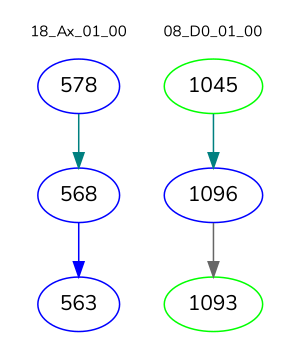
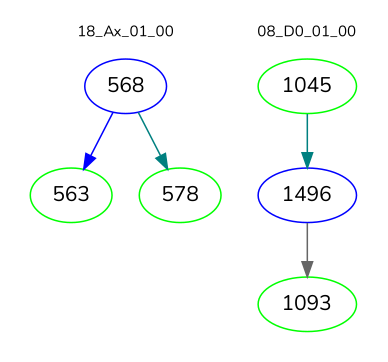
(79, 86) -> (180, 195)
(79, 133) -> (149, 134)
(213, 195) -> (307, 195)
(79, 304) -> (71, 195)
